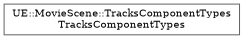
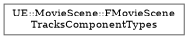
(122, 19) -> (94, 19)
